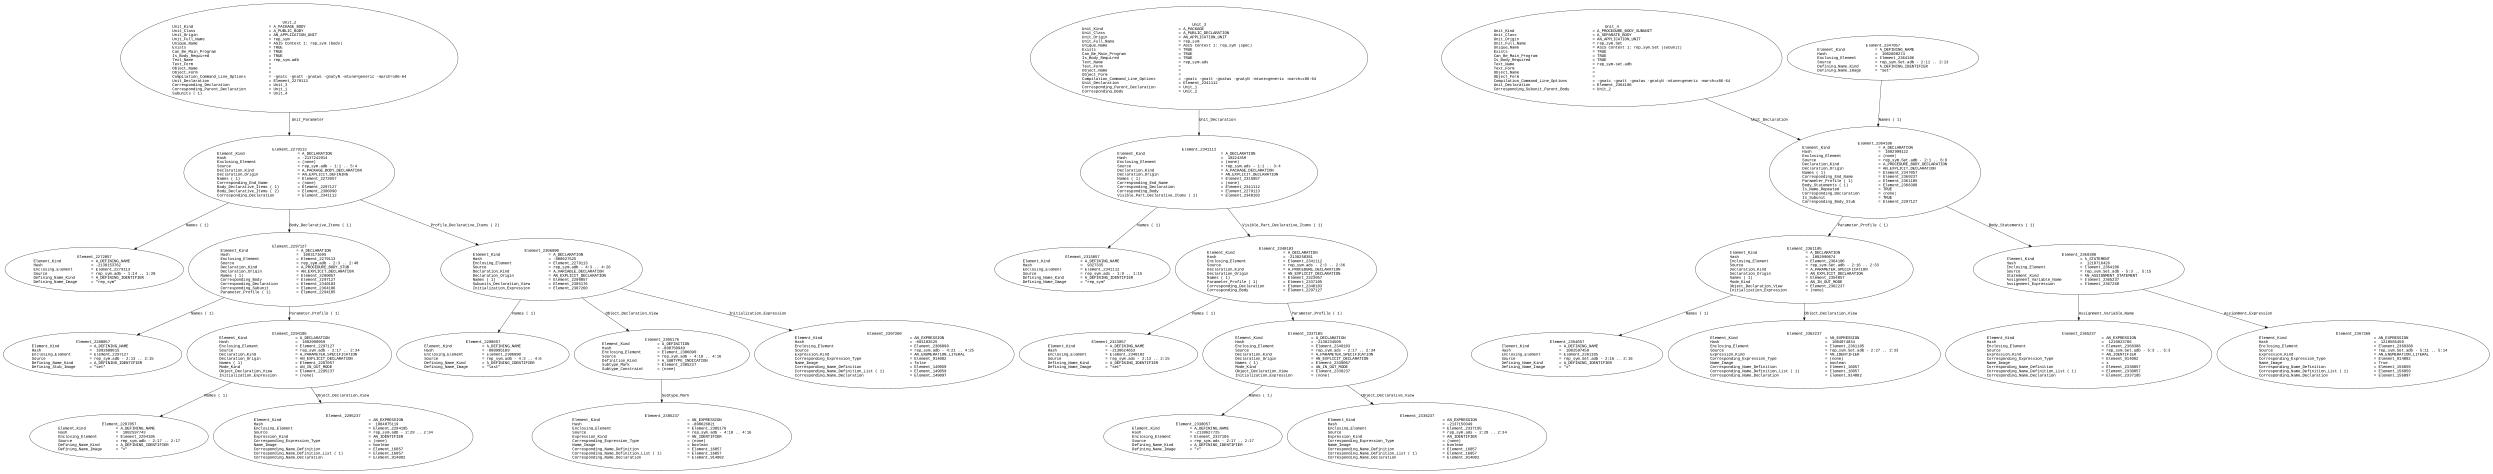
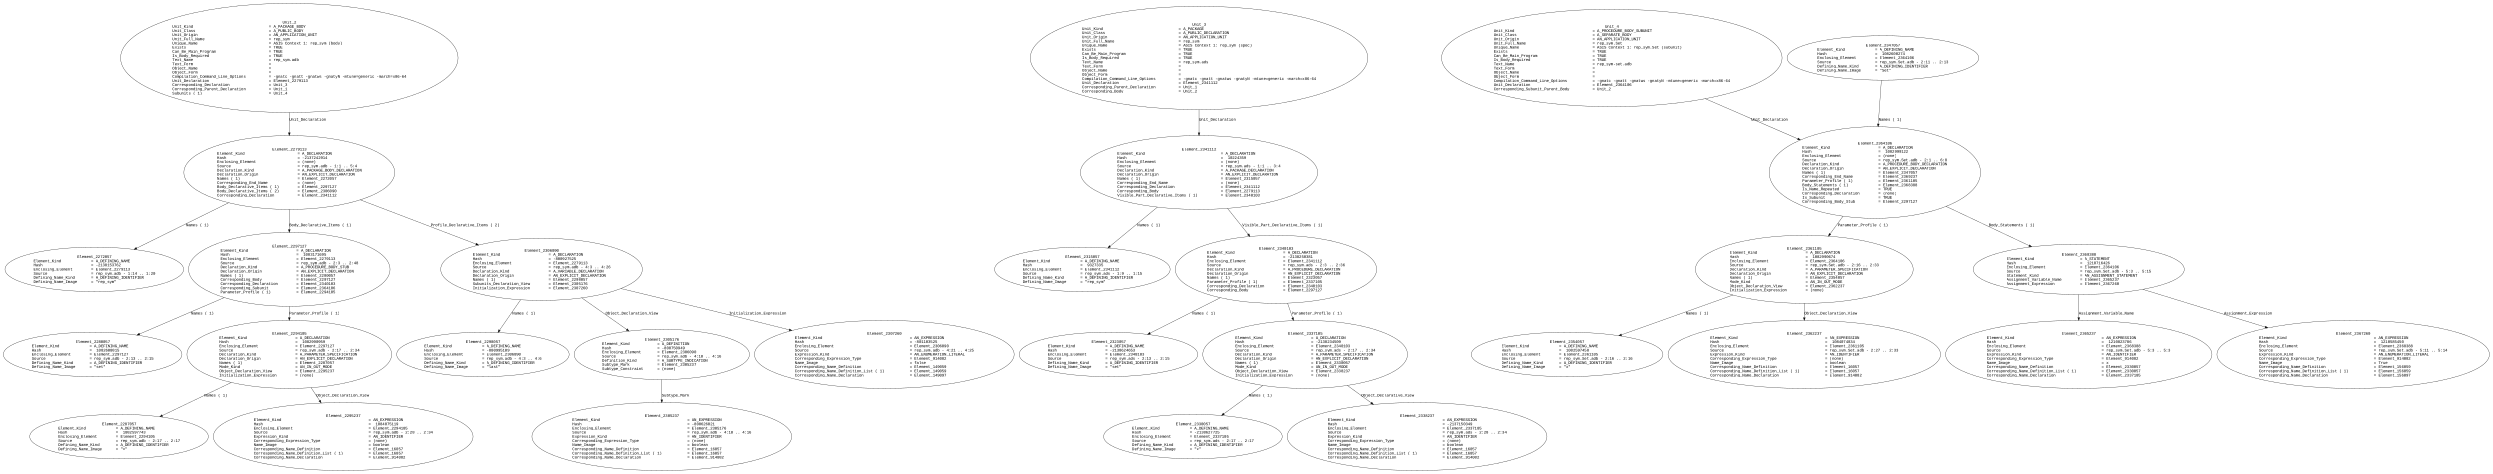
(308, 120) -> (308, 120)
(325, 174) -> (328, 174)
(59, 367) -> (59, 367)
